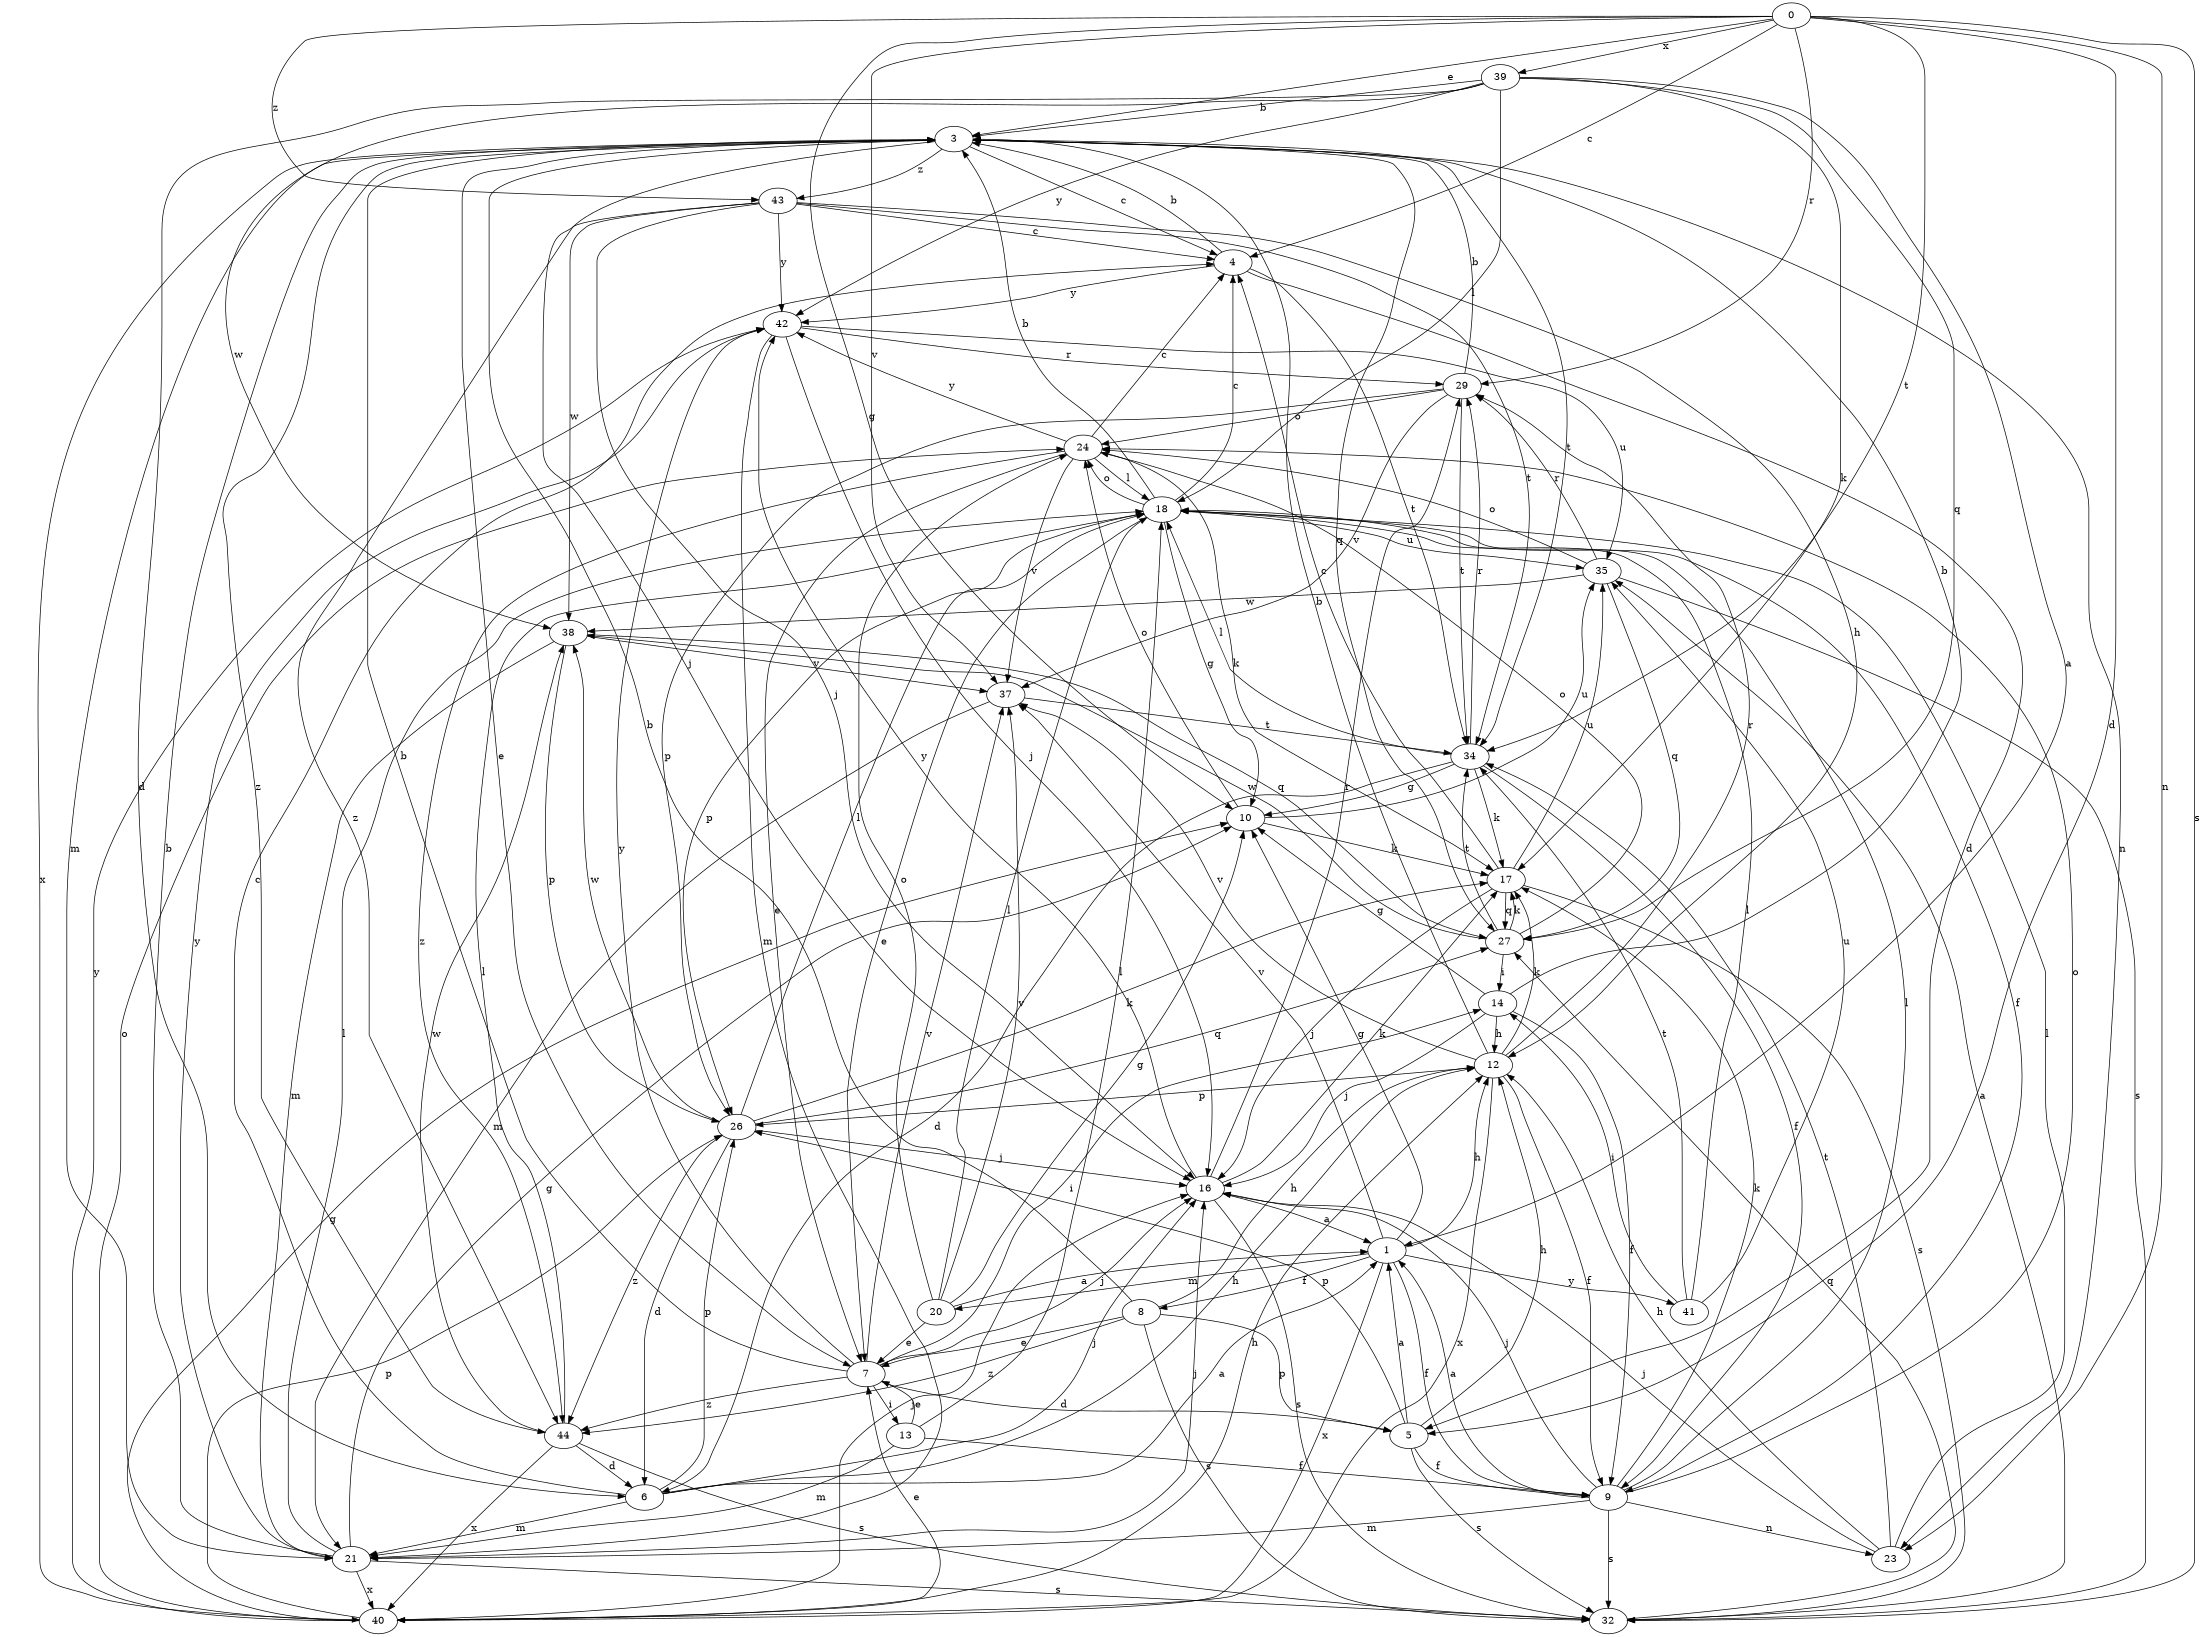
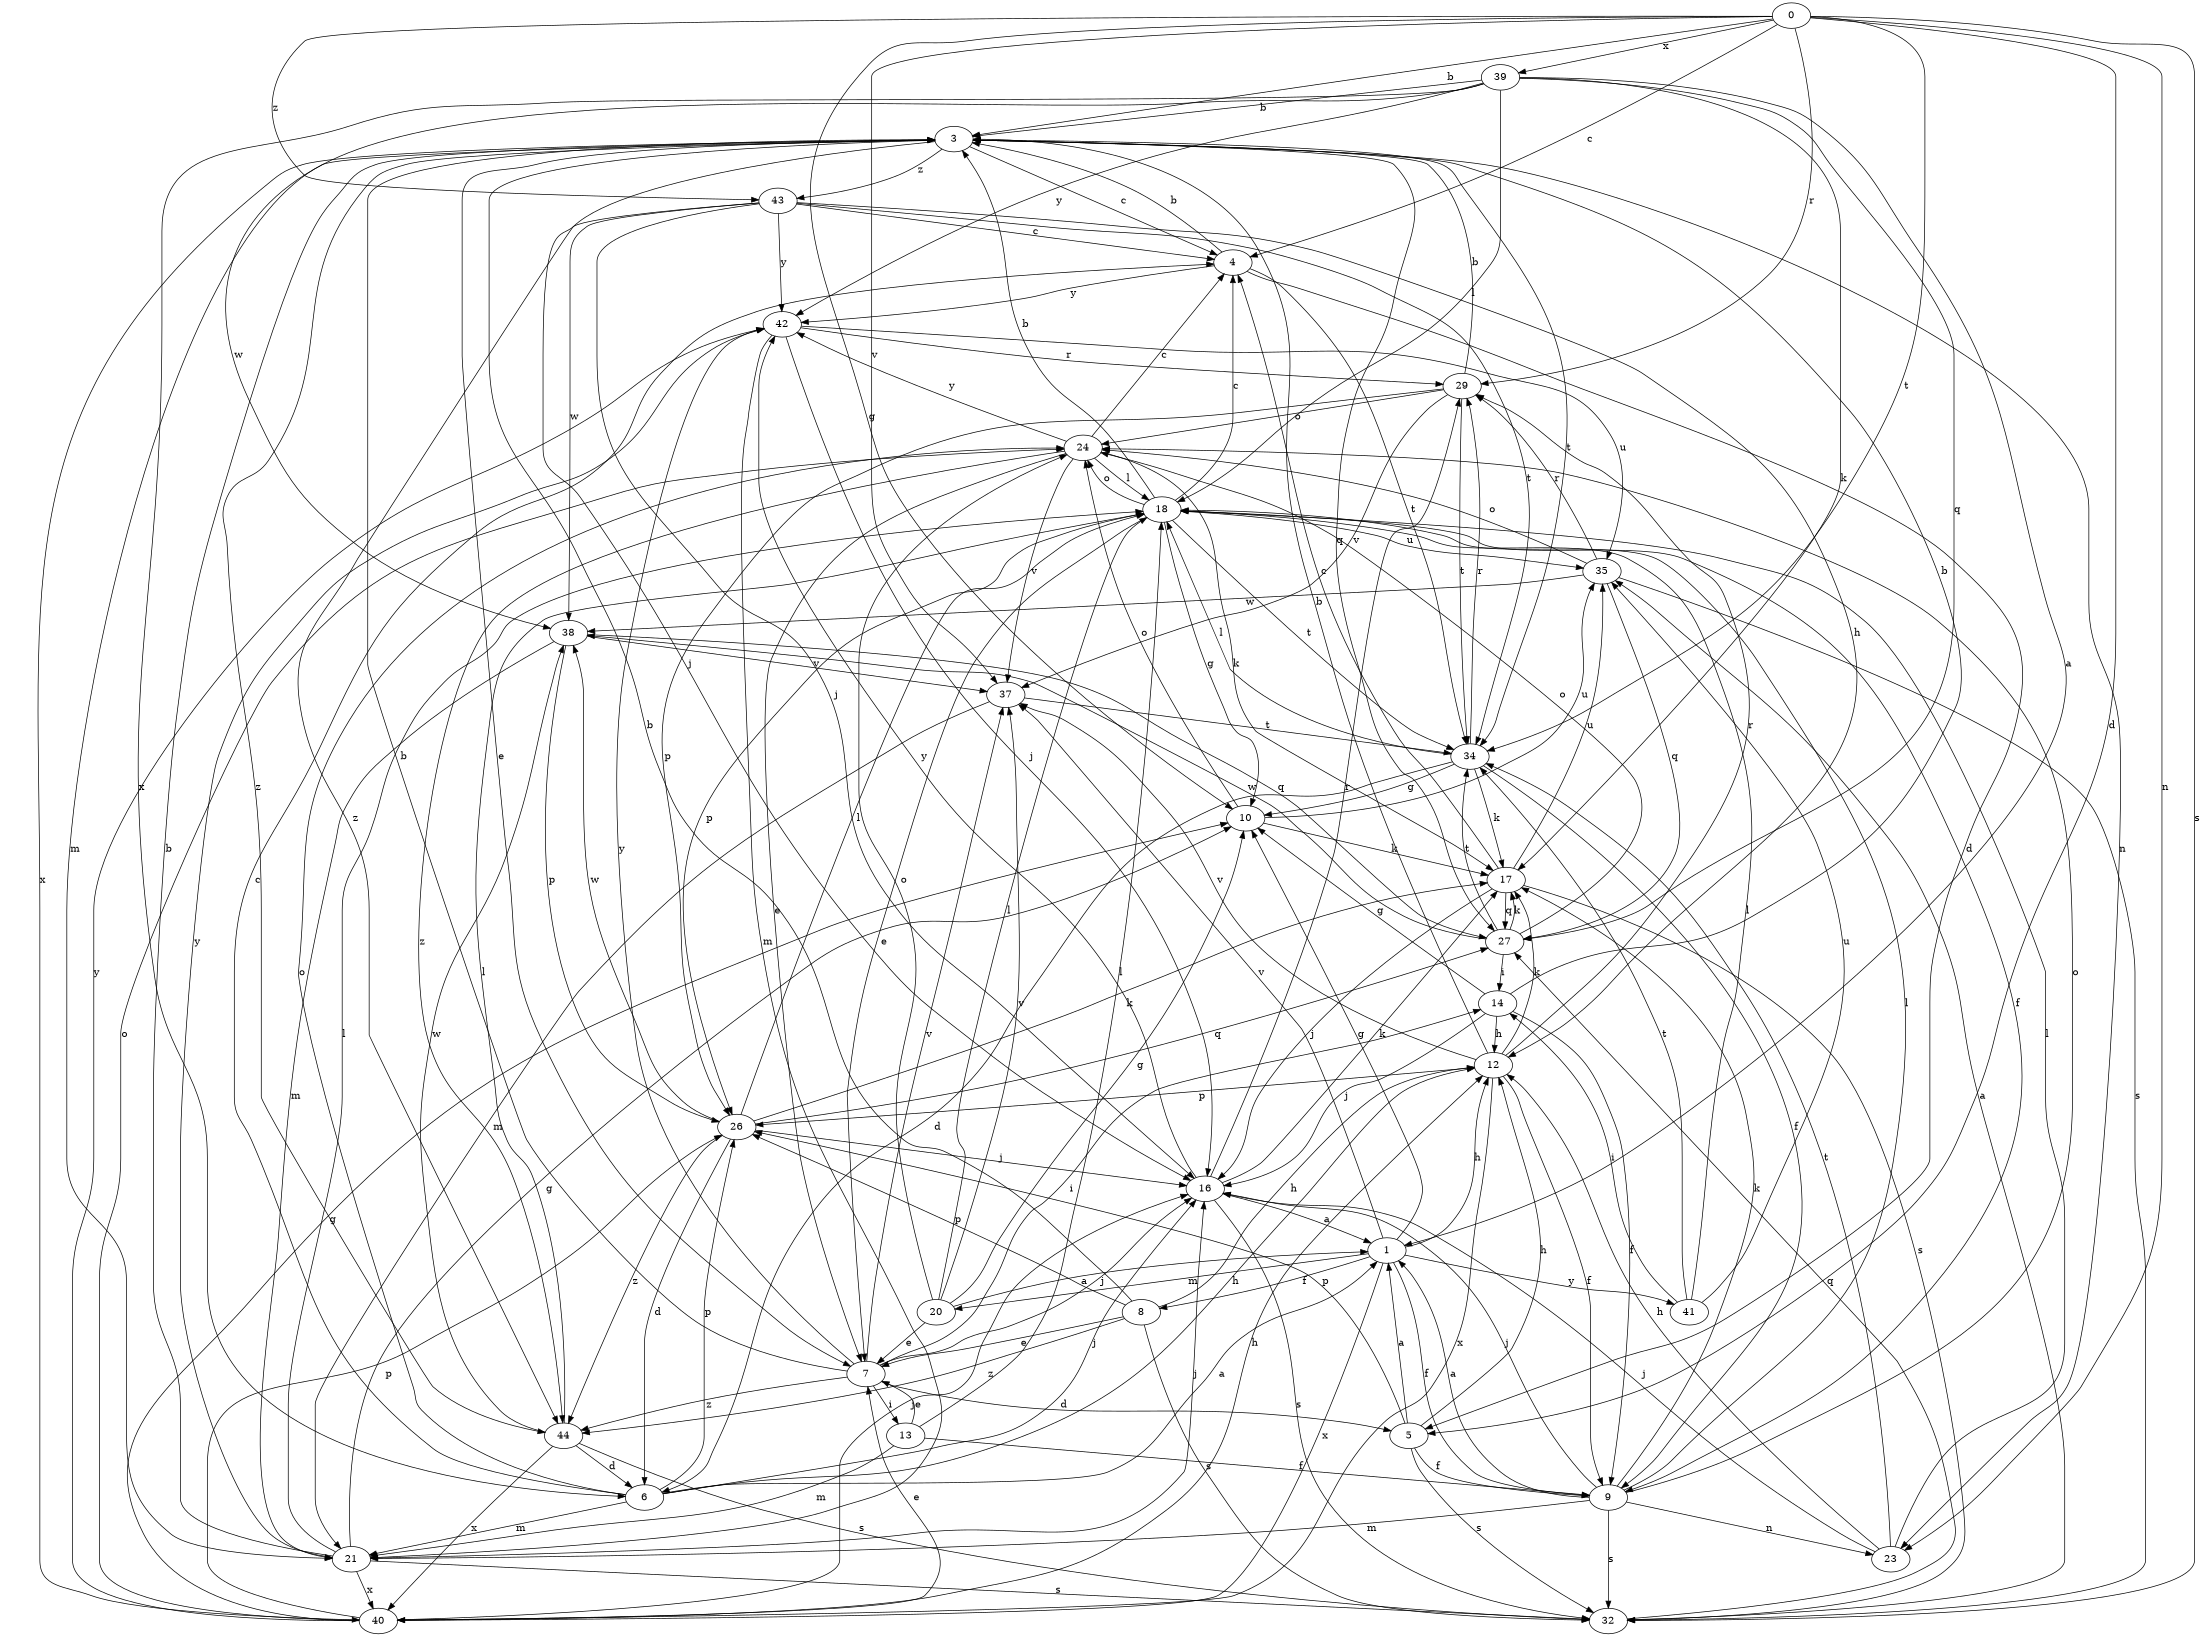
(1451, 77) -> (1451, 77)
none -> (1304, 642)
(142, 787) -> (142, 787)
none -> (317, 789)
(1279, 1366) -> (943, 1219)
